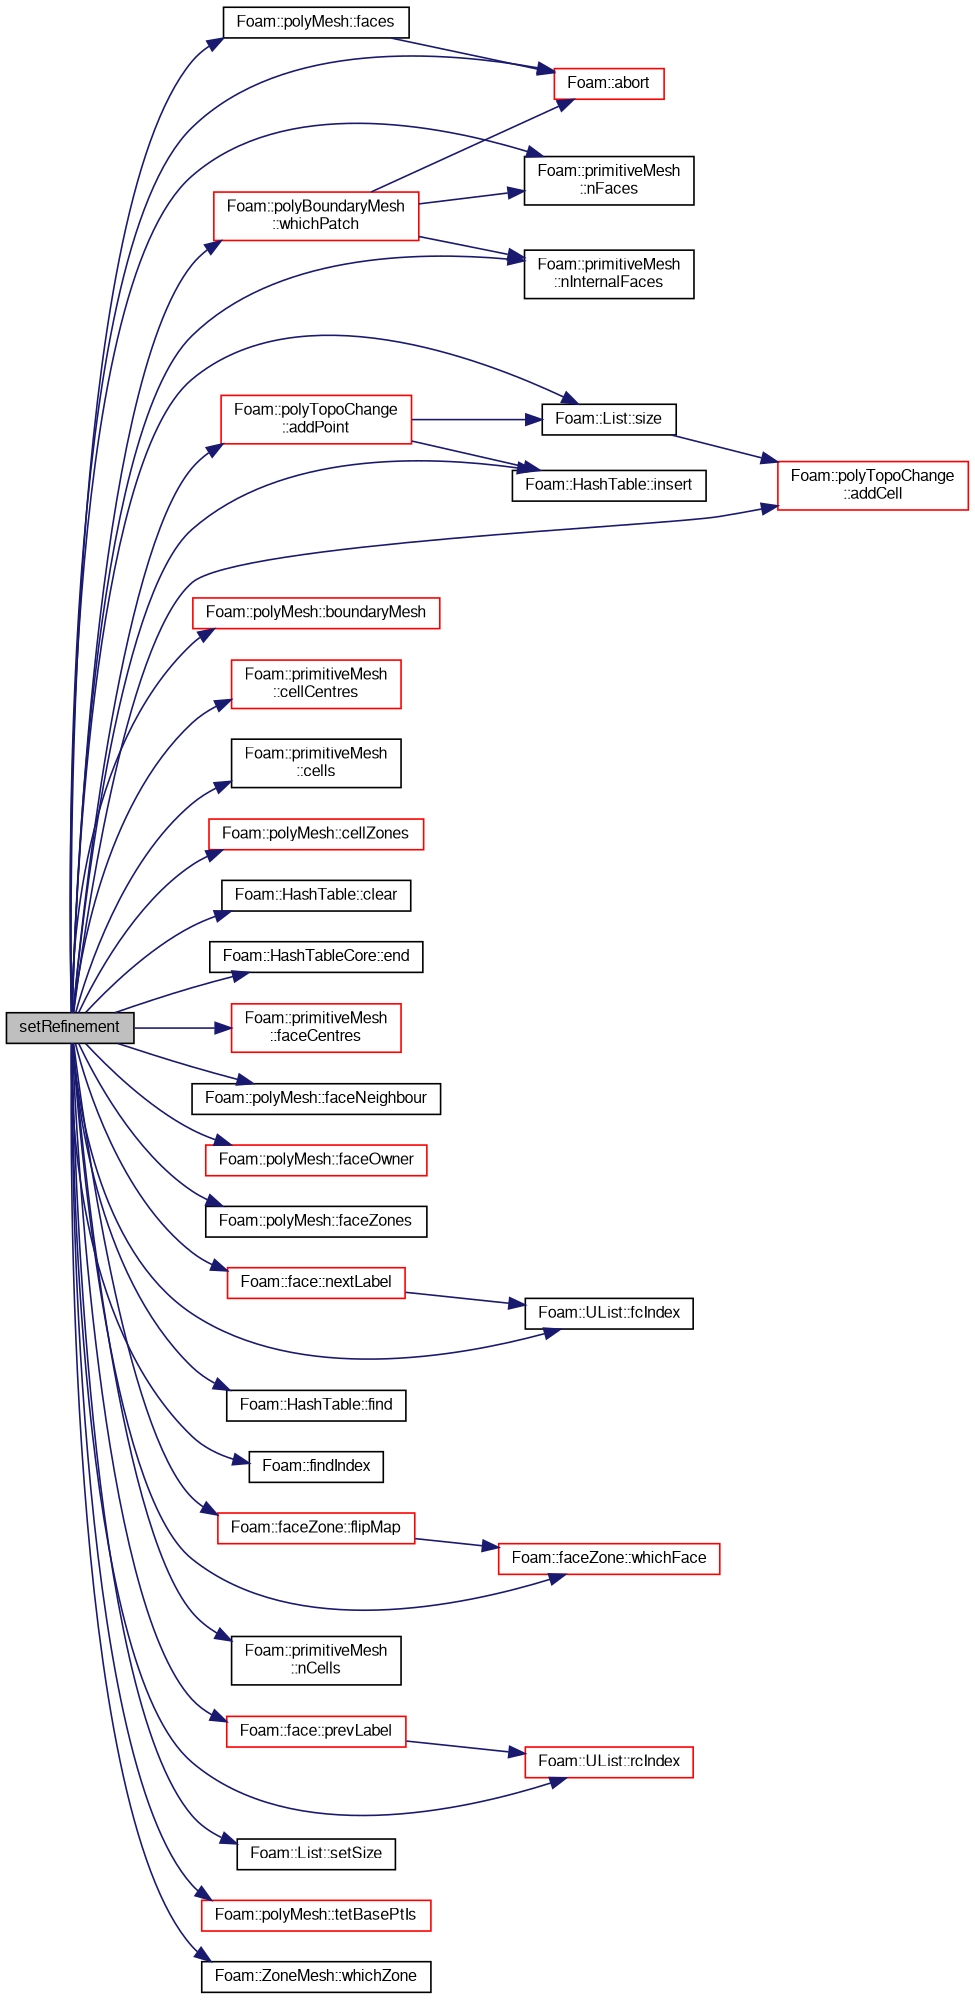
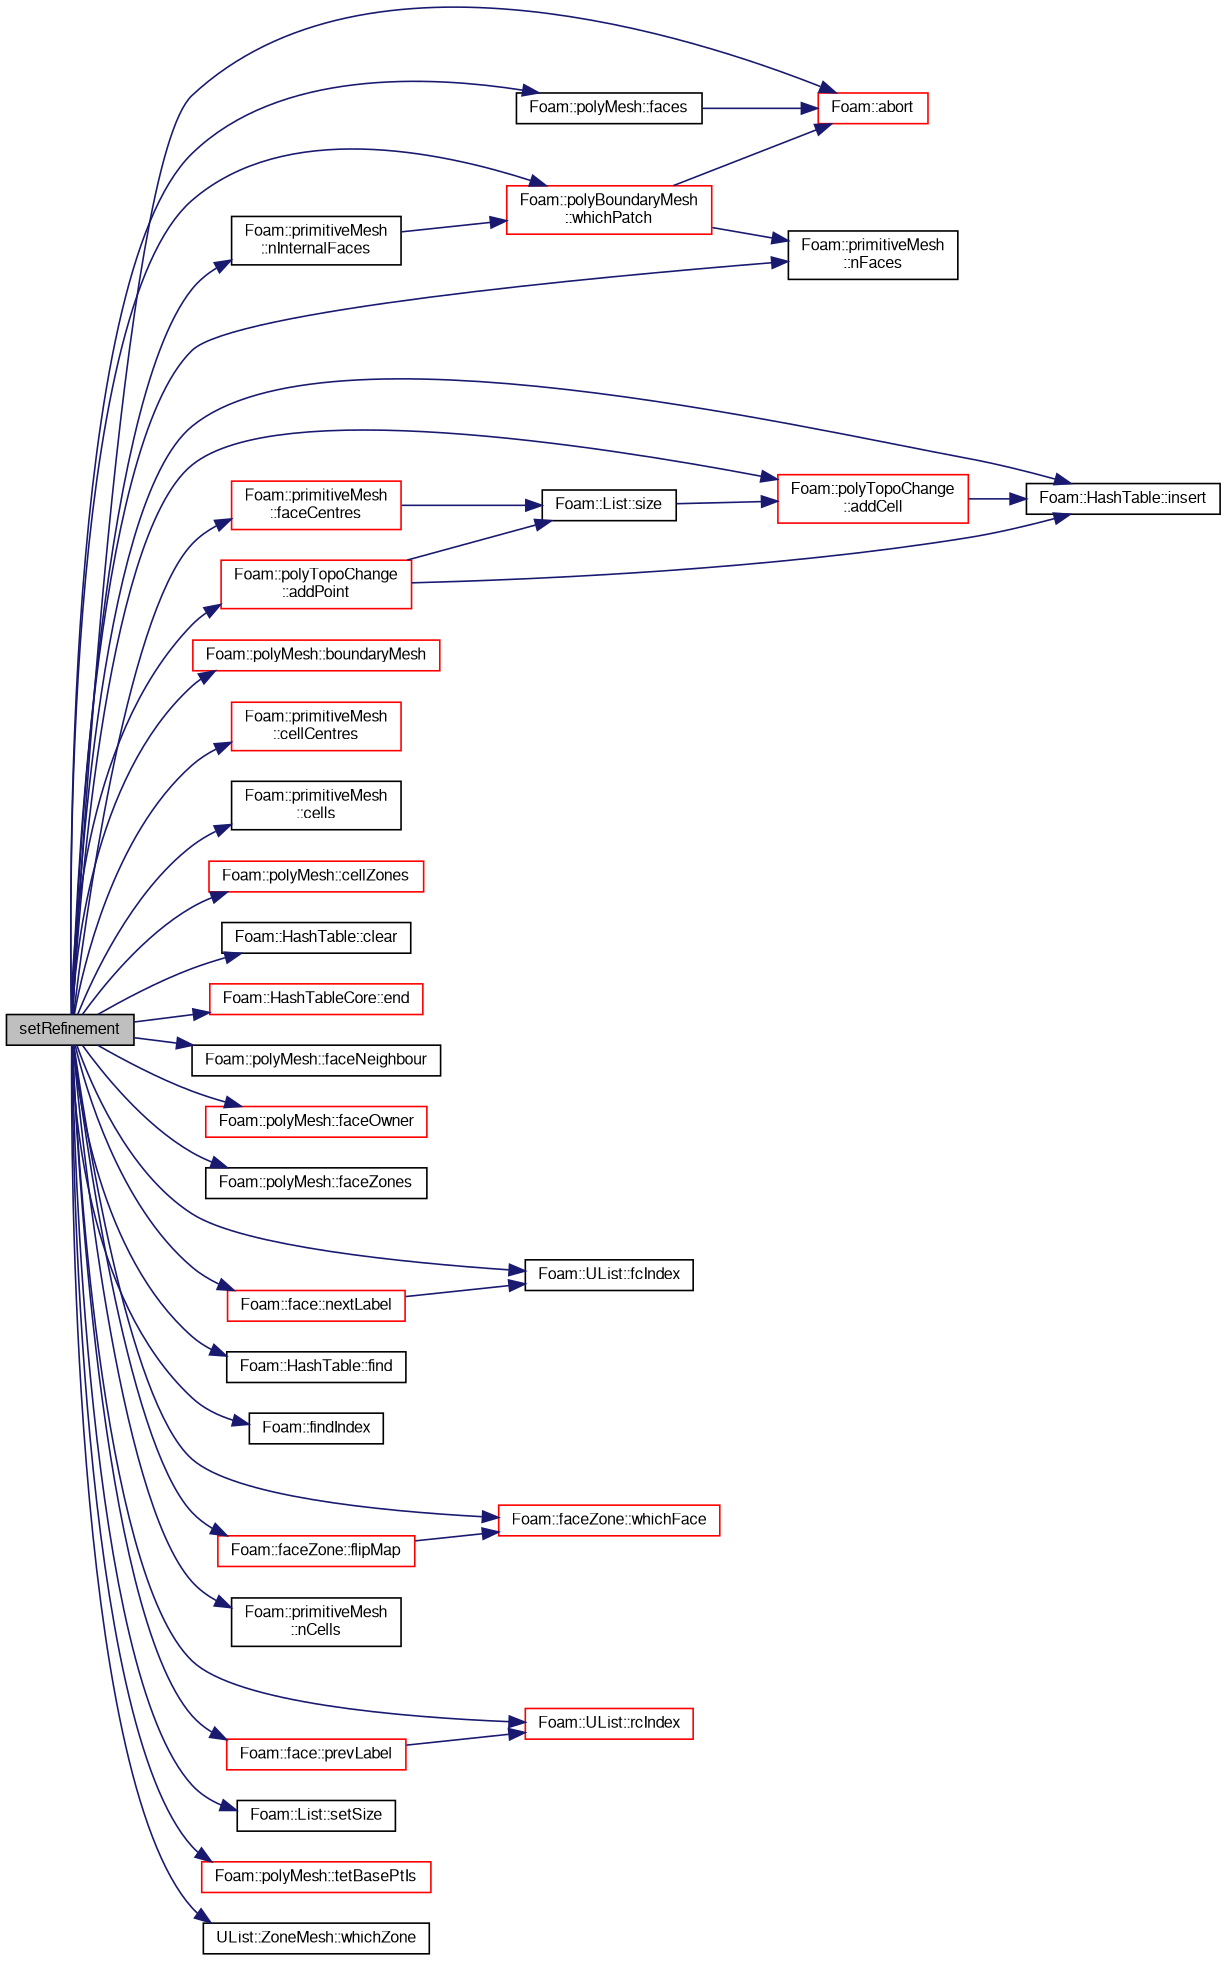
(463, 245) -> (446, 227)
(142, 471) -> (464, 505)
none -> (989, 499)
(316, 957) -> (316, 999)
(316, 1977) -> (316, 1938)
